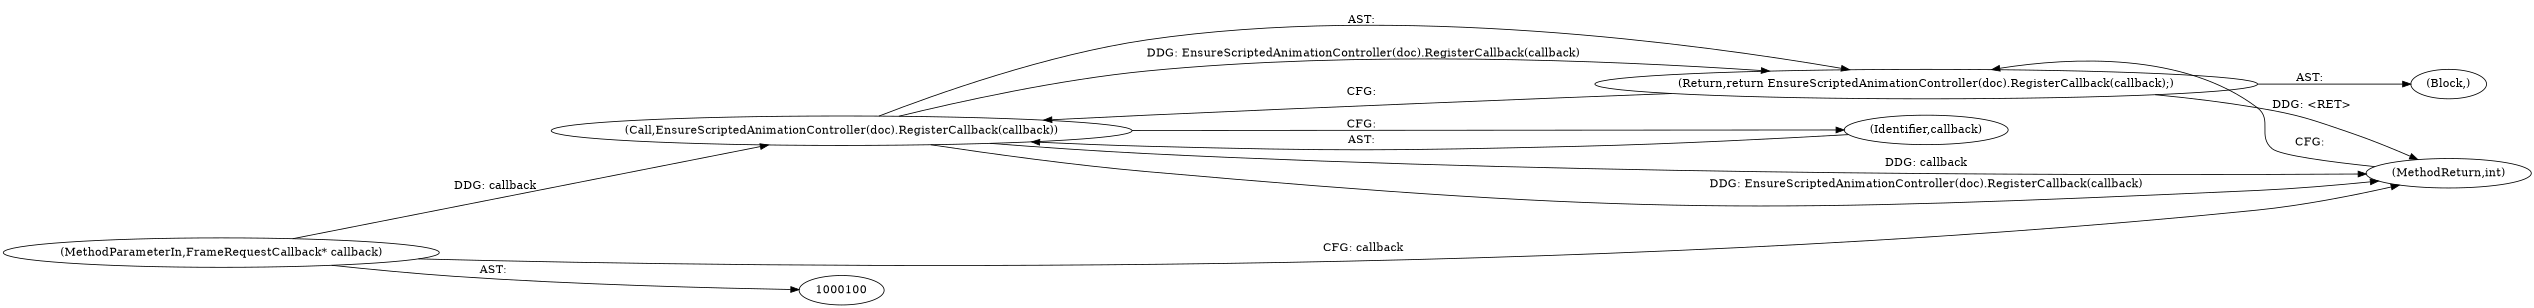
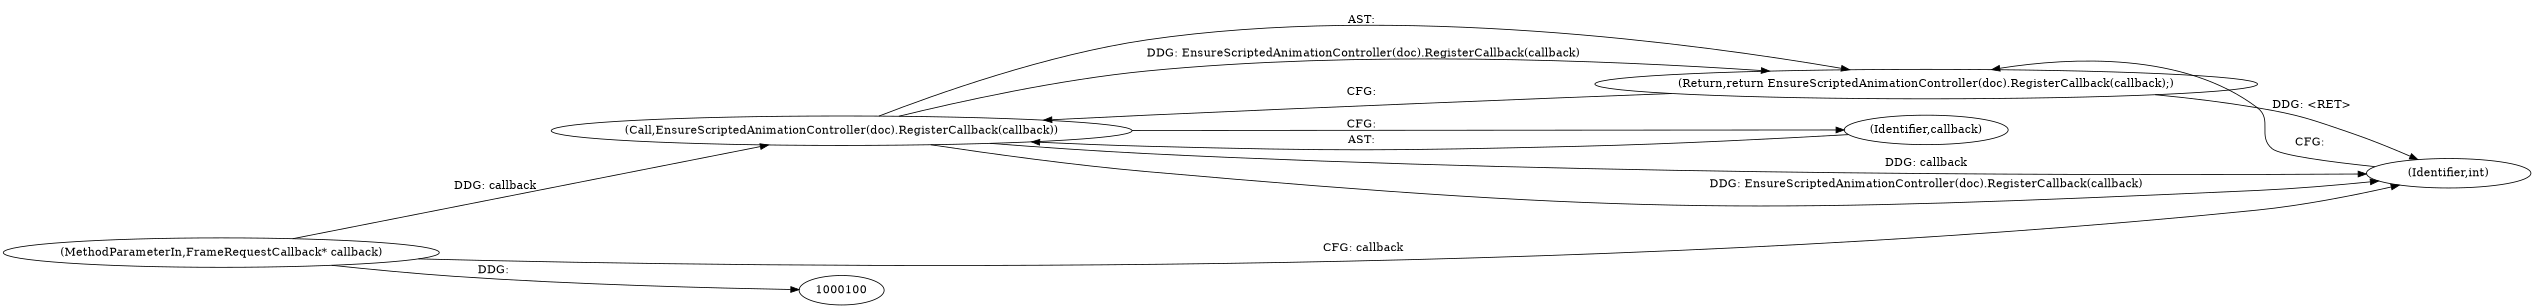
(2449, 84) -> none
(2449, 173) -> (2449, 173)
(495, 270) -> (495, 270)
